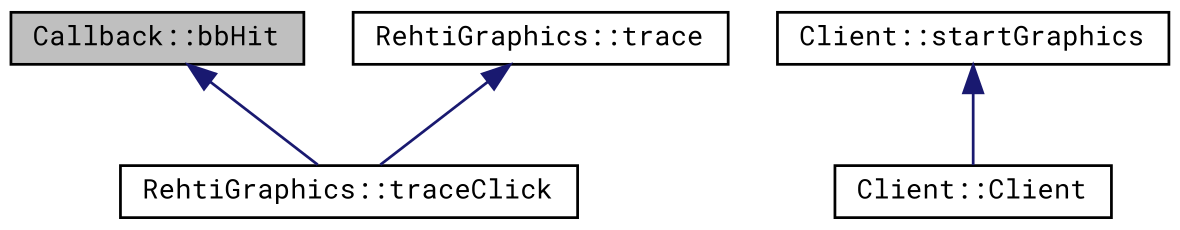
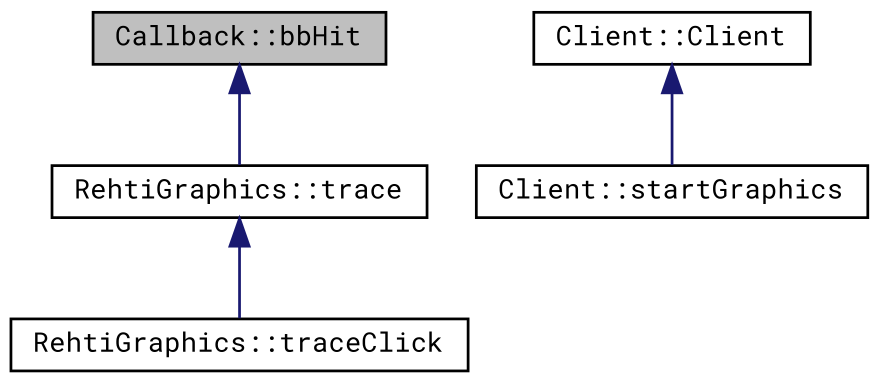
(264, 123) -> (240, 129)
(973, 129) -> (672, 129)
